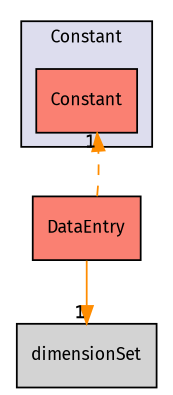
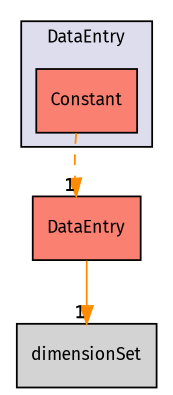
(87, 38) -> (87, 38)
(99, 174) -> (75, 158)
